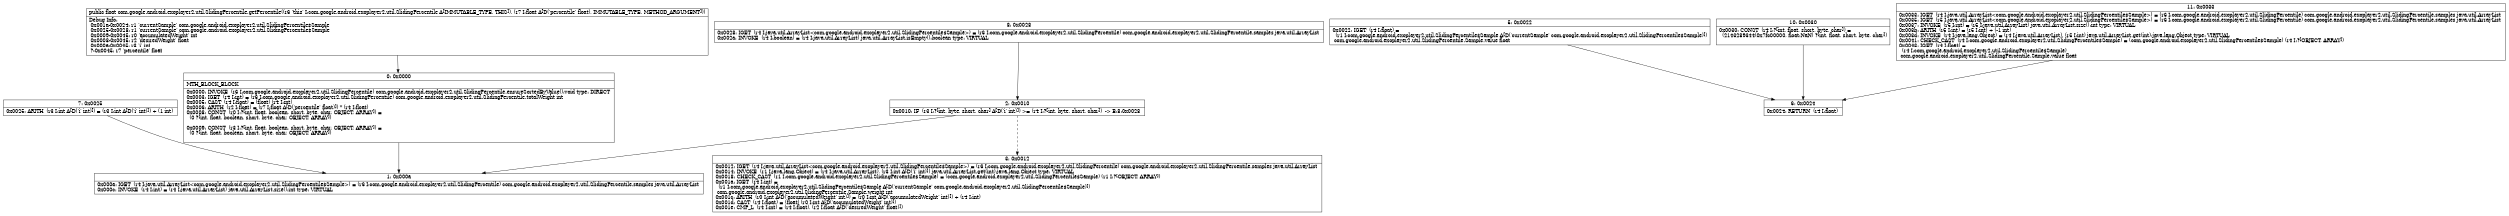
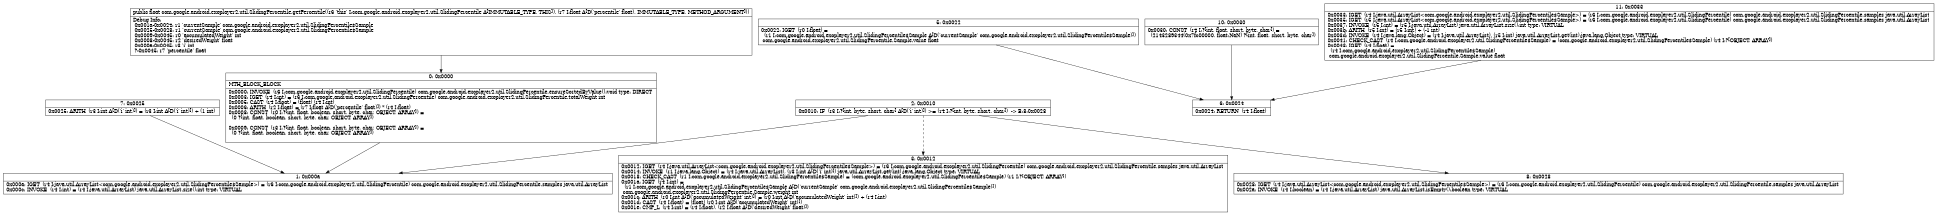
(1367, 31) -> (795, 31)
(1018, 69) -> (1212, 146)
